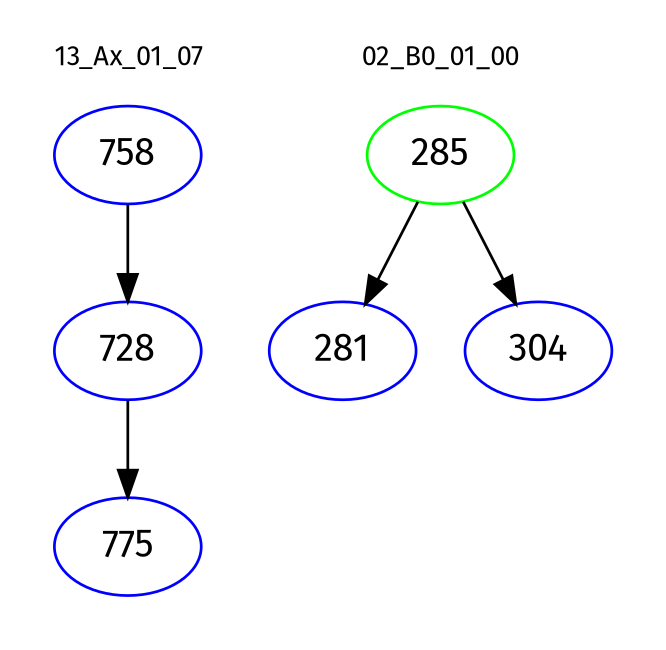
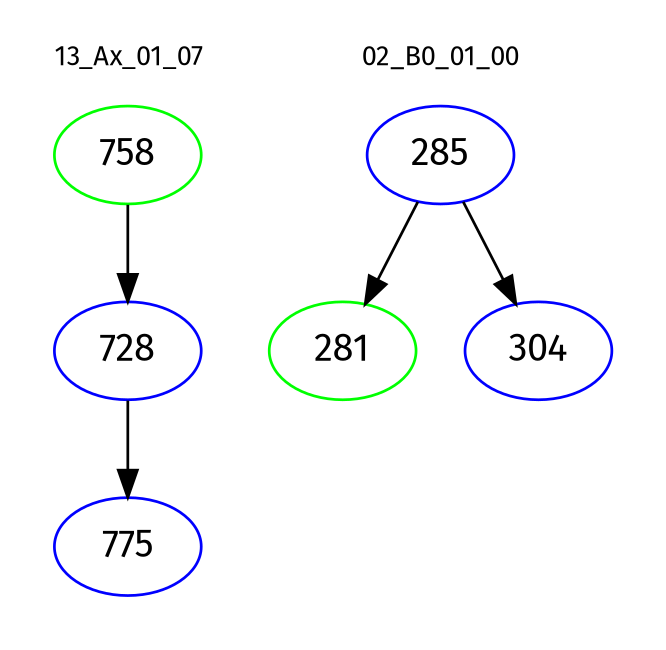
(128, 155) -> (128, 155)
(441, 155) -> (441, 155)
(343, 351) -> (343, 351)
